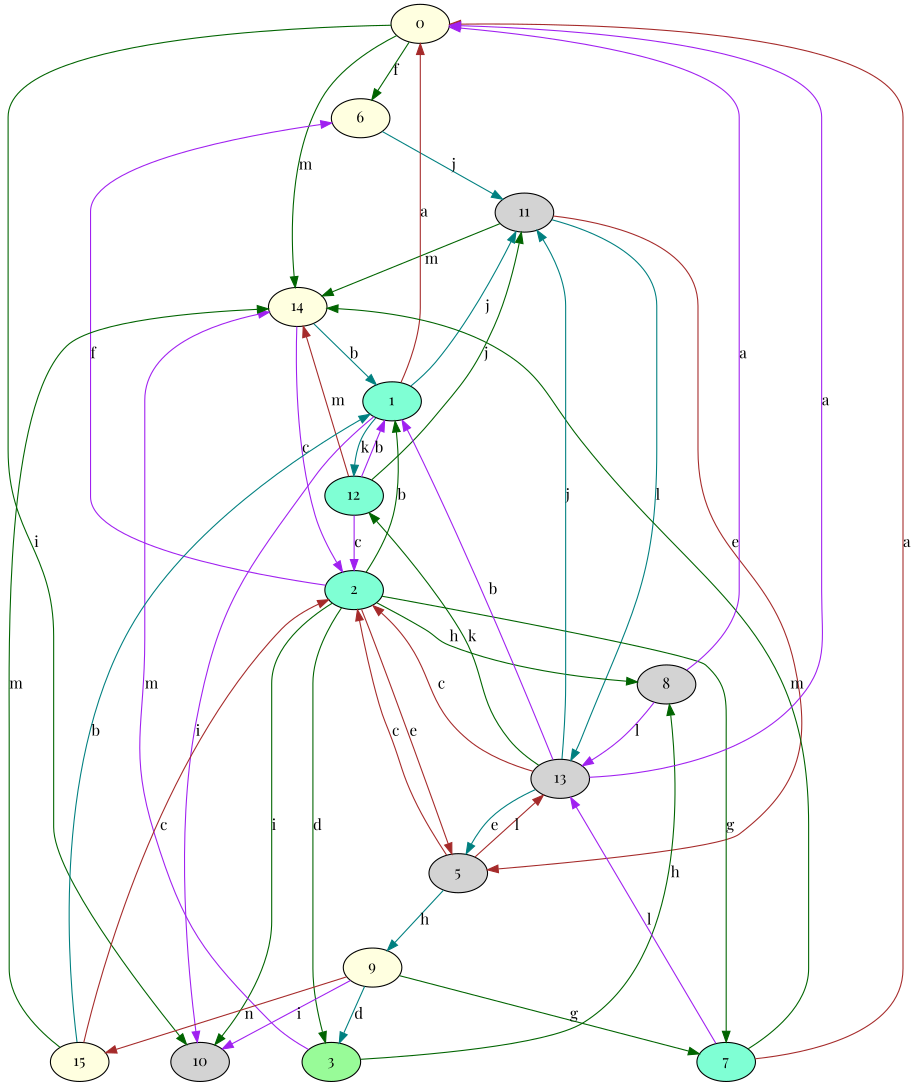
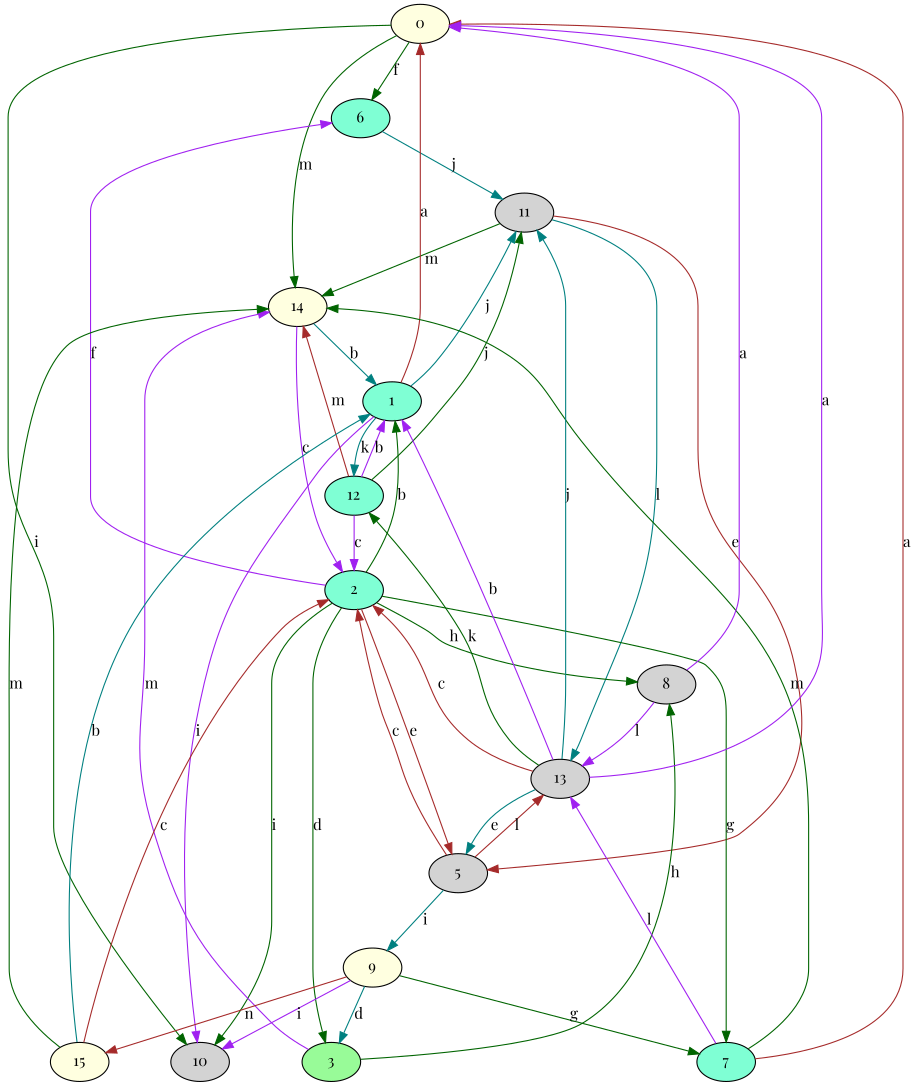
(361, 118) -> (361, 118)
(425, 920) -> (425, 920)
